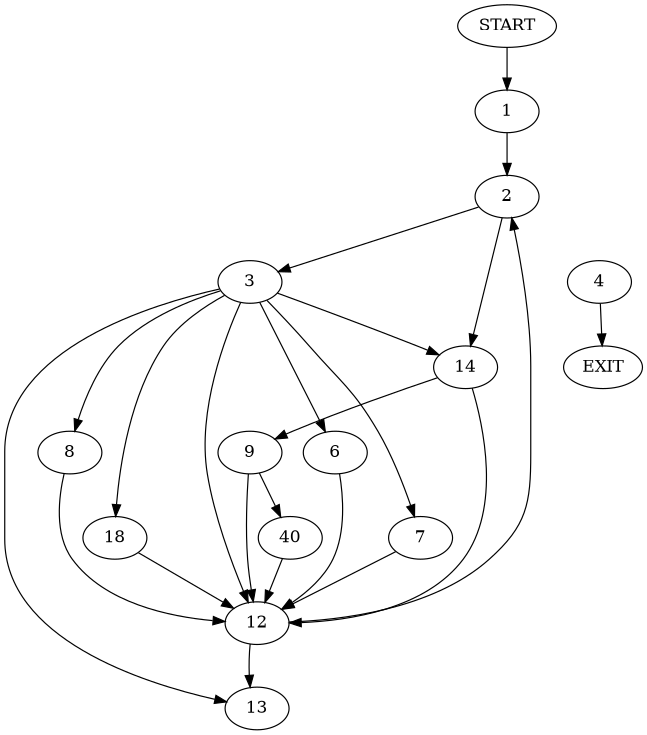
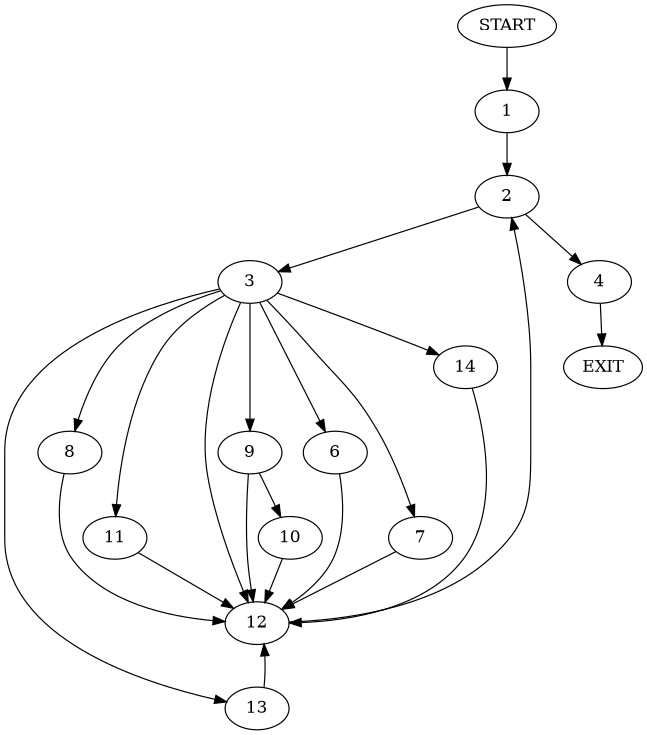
(488, 276) -> (549, 235)
(369, 402) -> (250, 361)
(115, 538) -> (115, 538)
(290, 538) -> (290, 538)
(249, 660) -> (265, 672)
